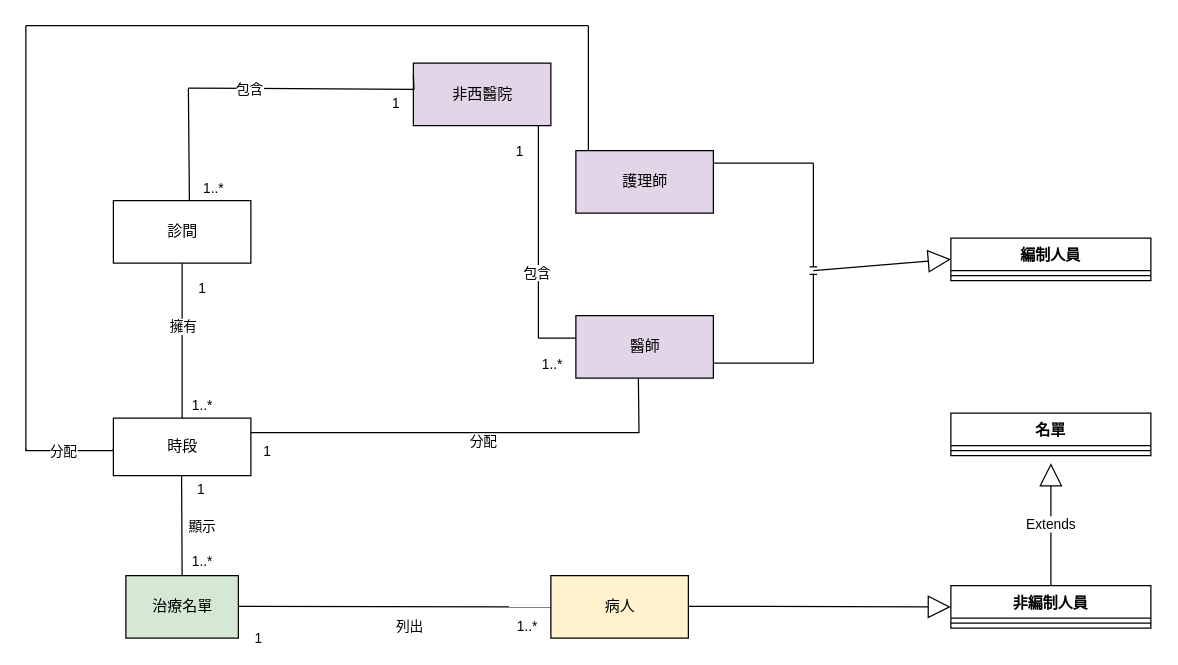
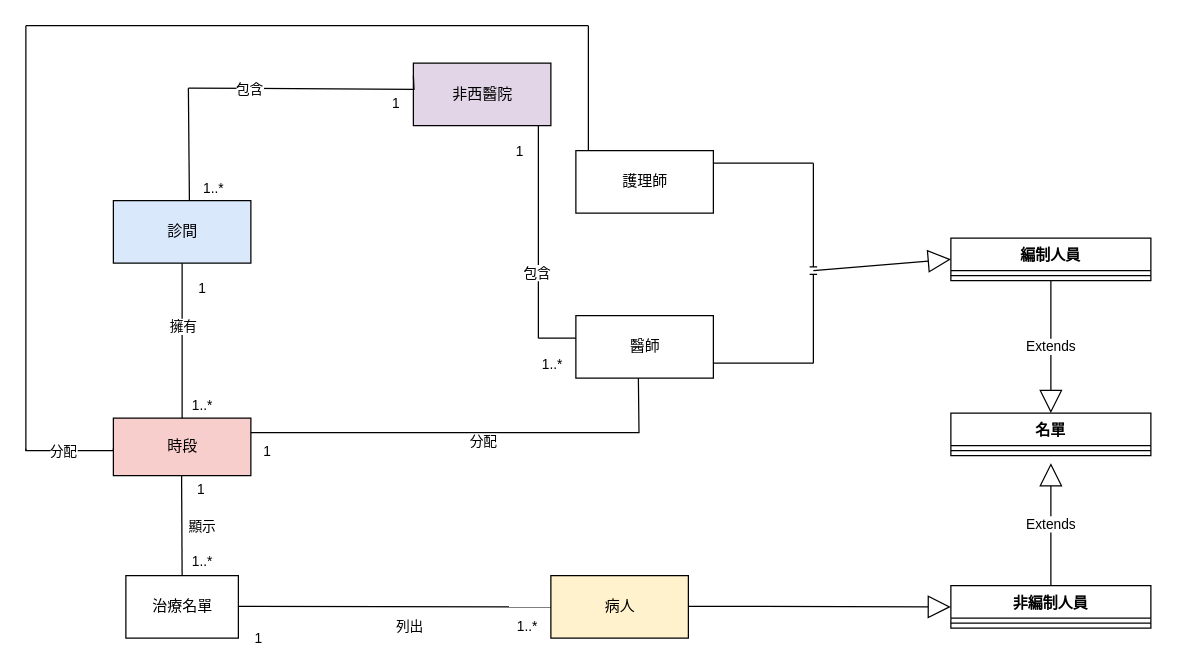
(644, 182) -> (644, 182)
(182, 232) -> (182, 232)
none -> (1051, 336)
(644, 347) -> (644, 347)
(182, 447) -> (182, 447)
(182, 607) -> (182, 607)
